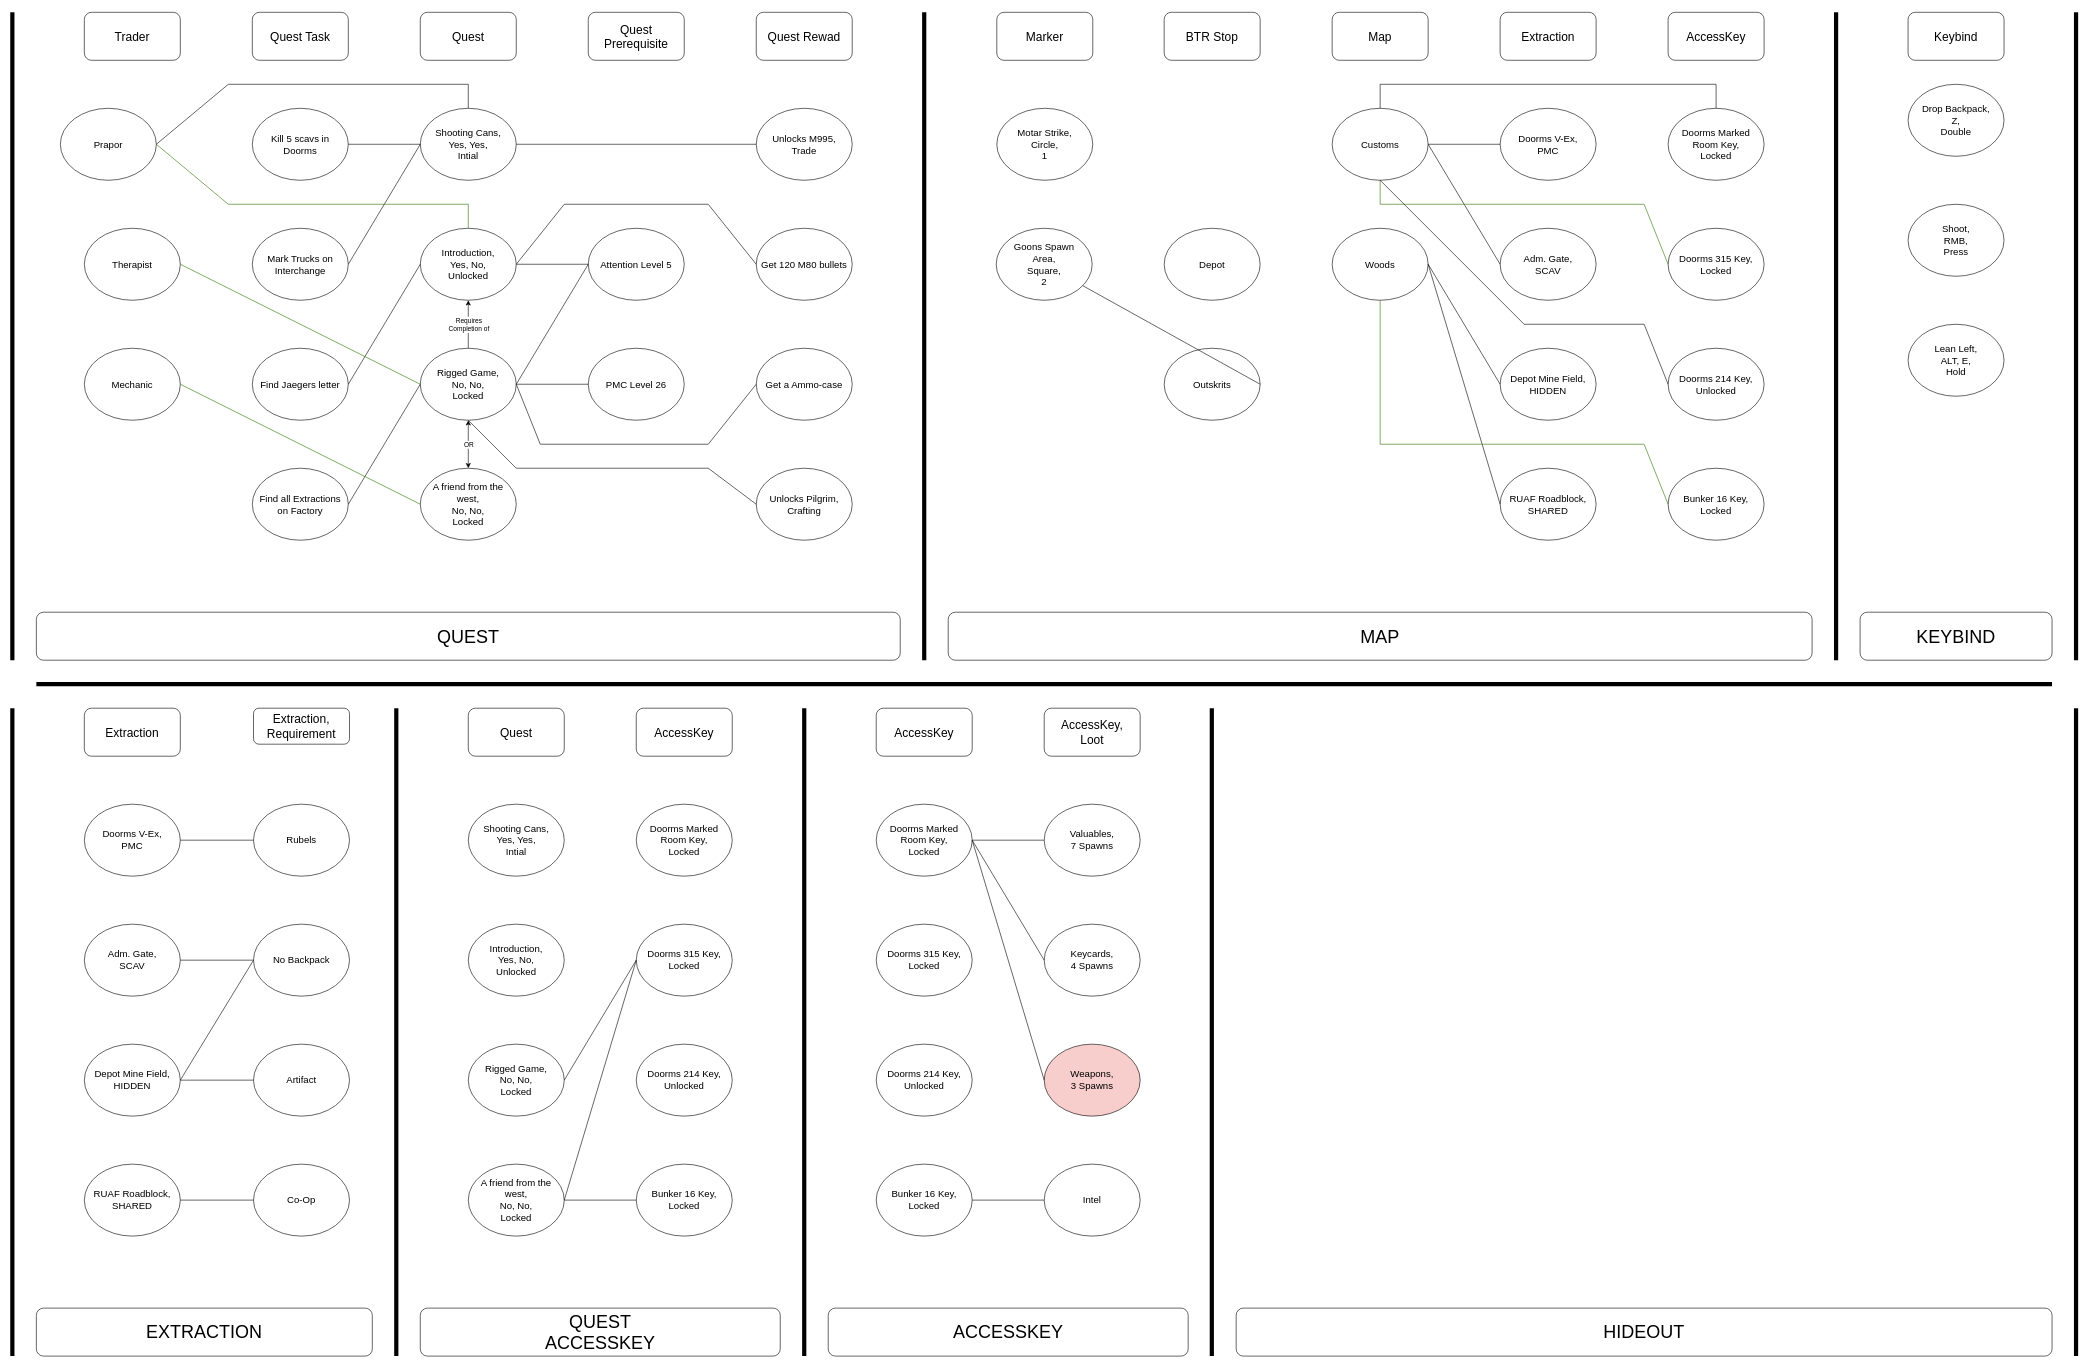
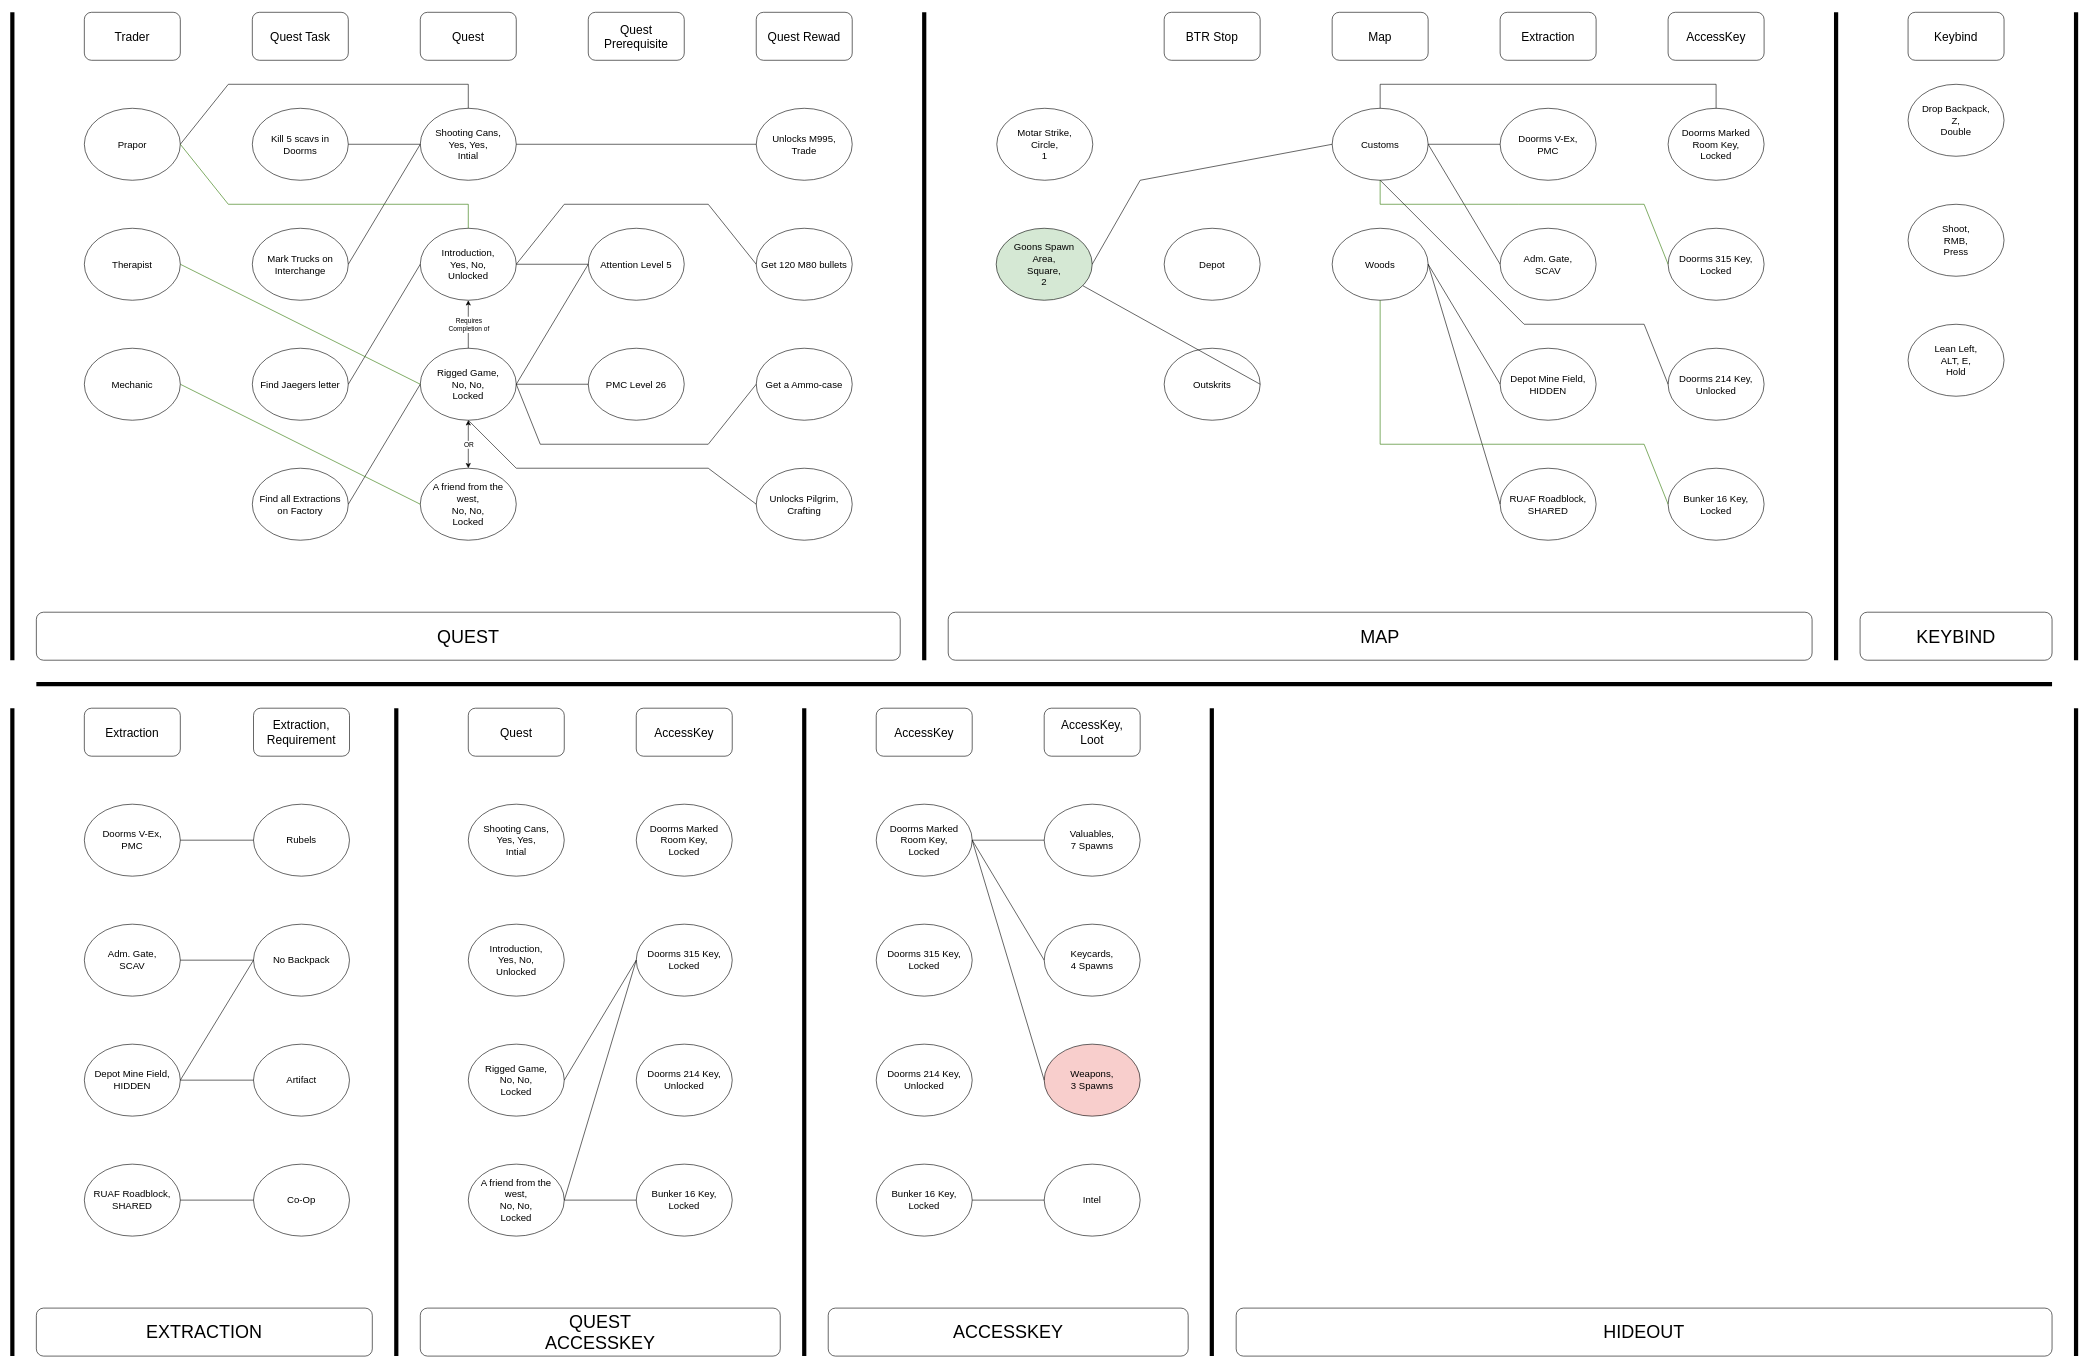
(1045, 36) -> none
(108, 144) -> (132, 144)
none -> (1189, 171)
(1044, 264) -> (1044, 264)
(302, 726) -> (302, 732)
